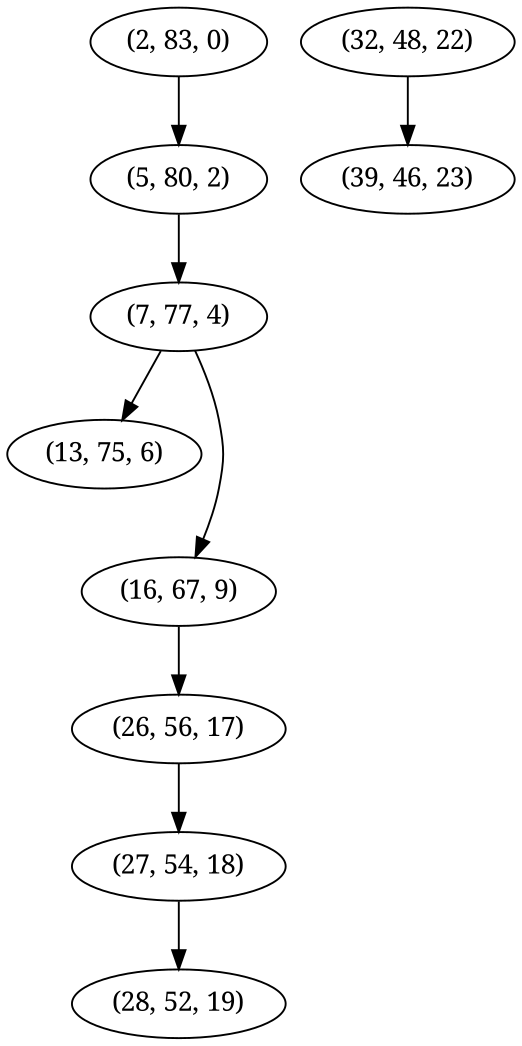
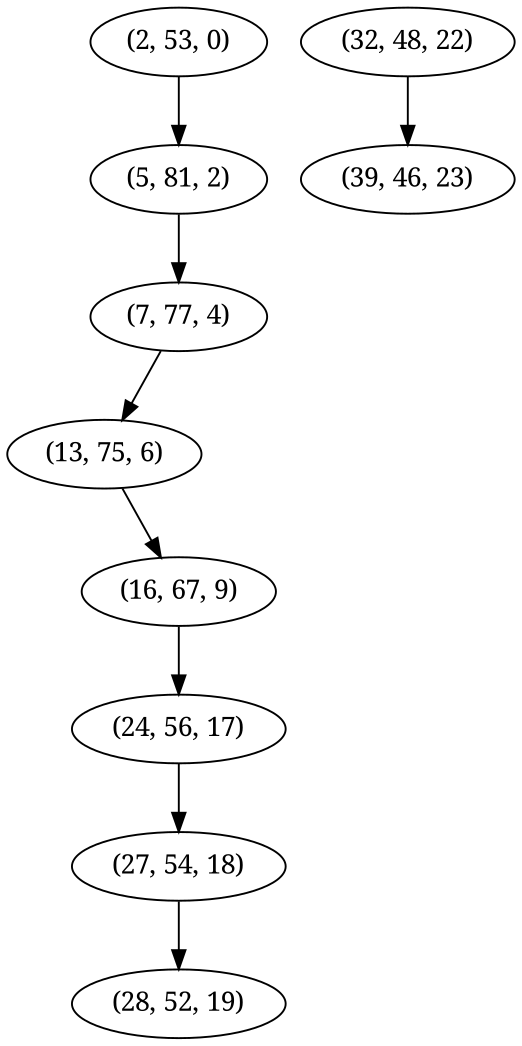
(179, 42) -> (179, 42)
(179, 179) -> (179, 179)
(223, 444) -> (137, 515)
(179, 729) -> (179, 729)
